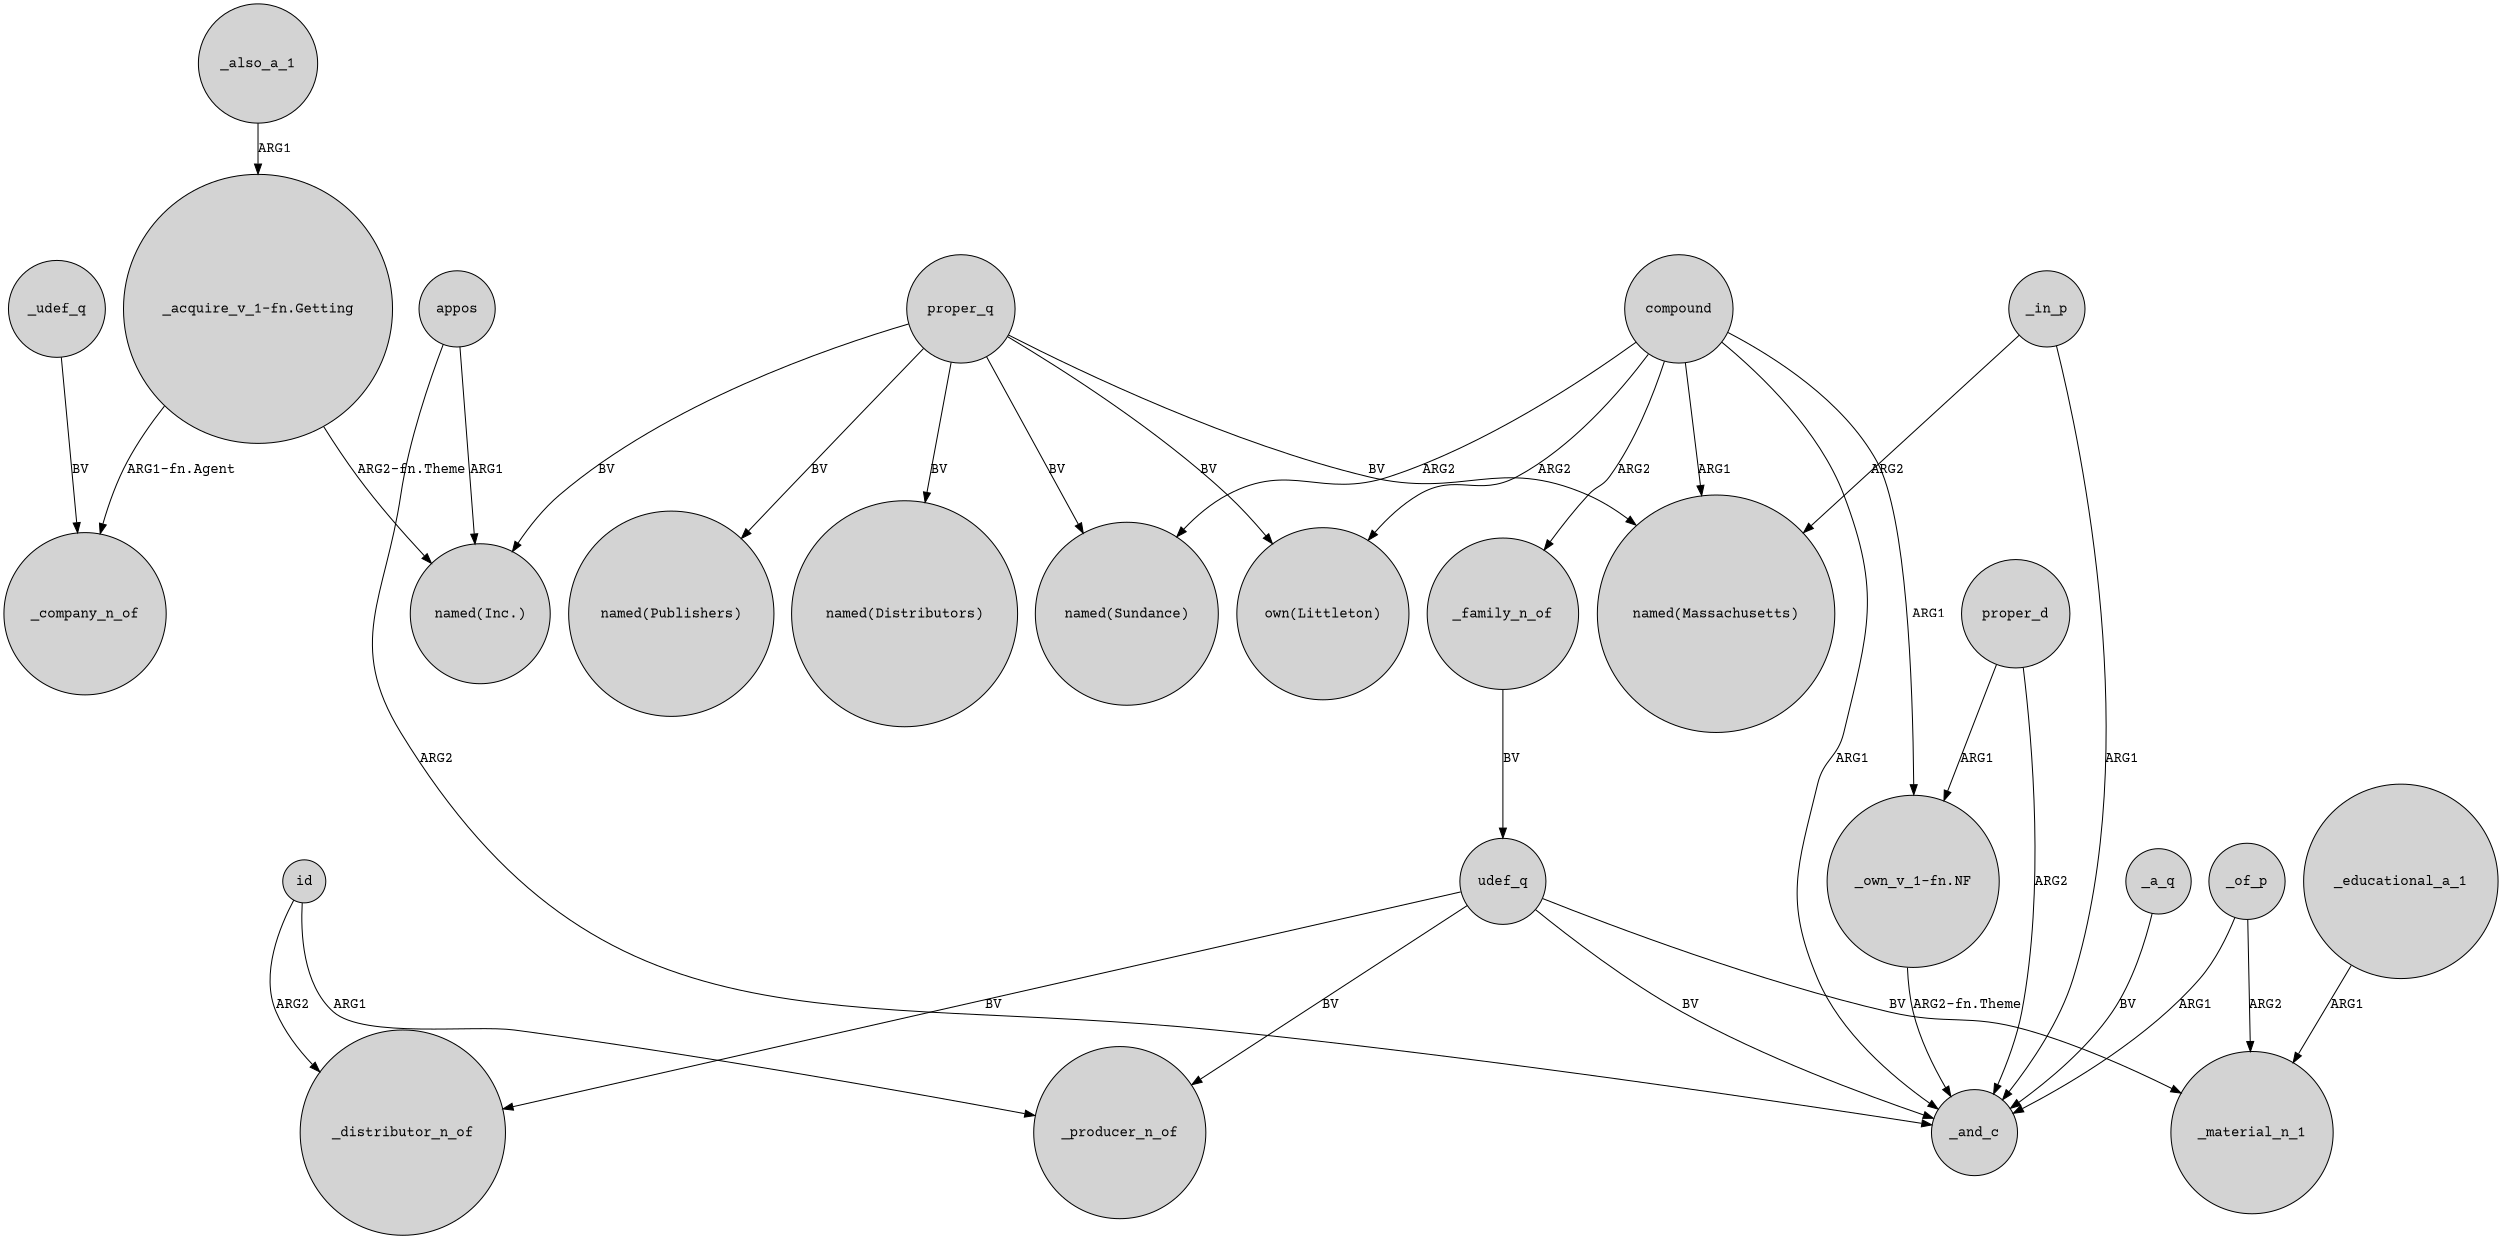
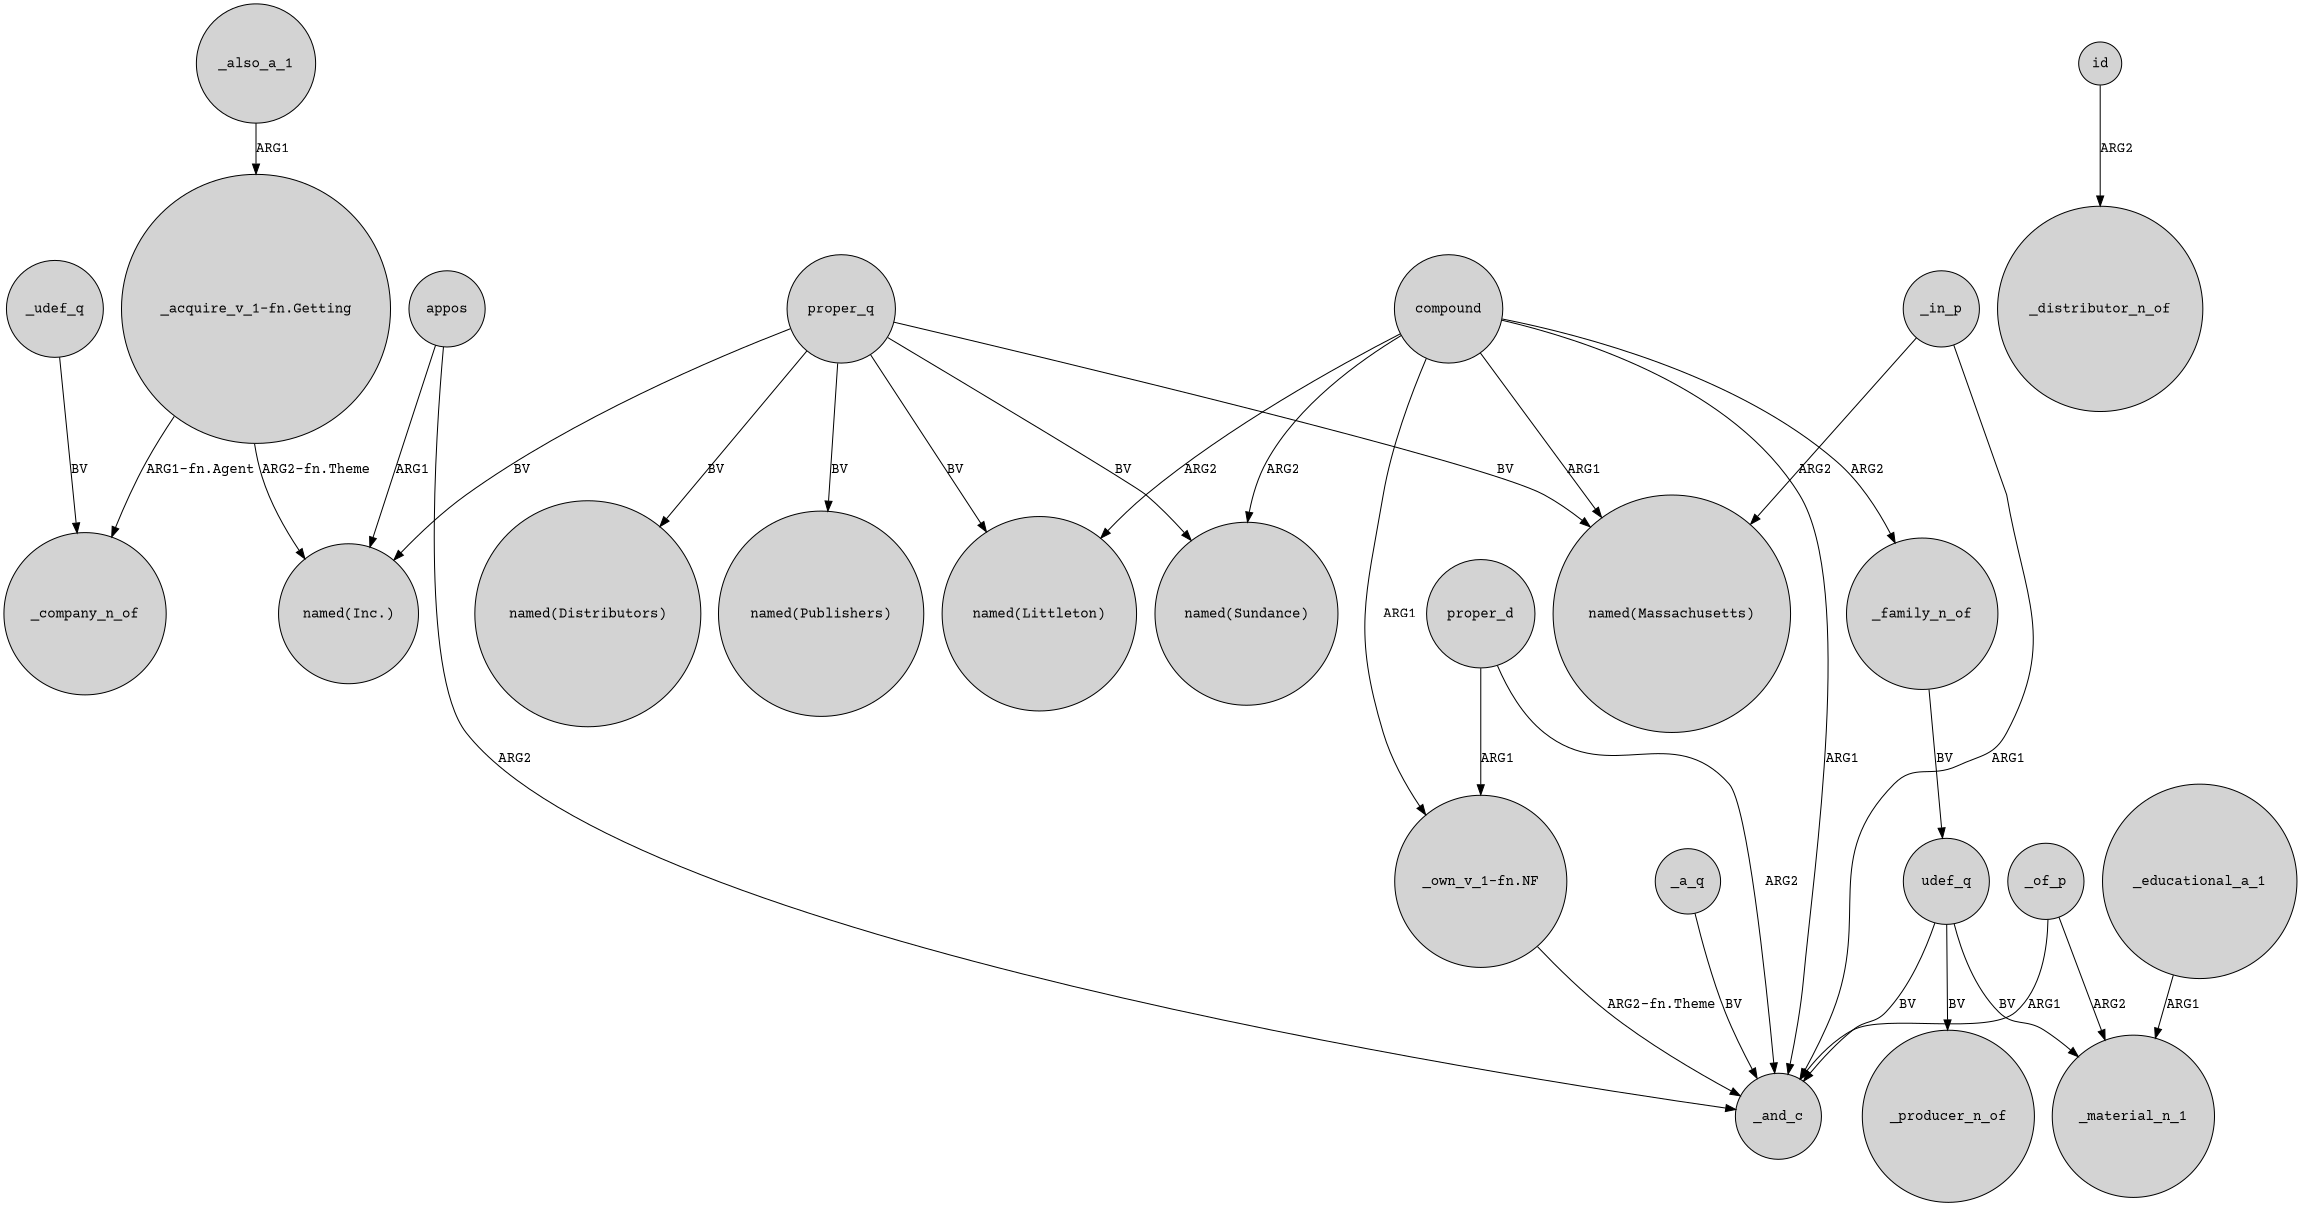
(1323, 614) -> (1039, 614)
(987, 999) -> none
(621, 1045) -> none
